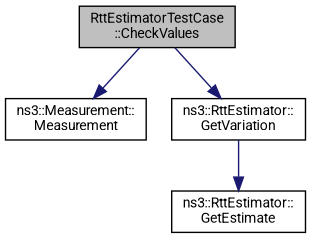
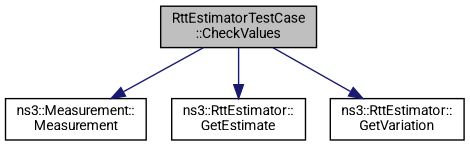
(239, 158) -> (239, 66)
